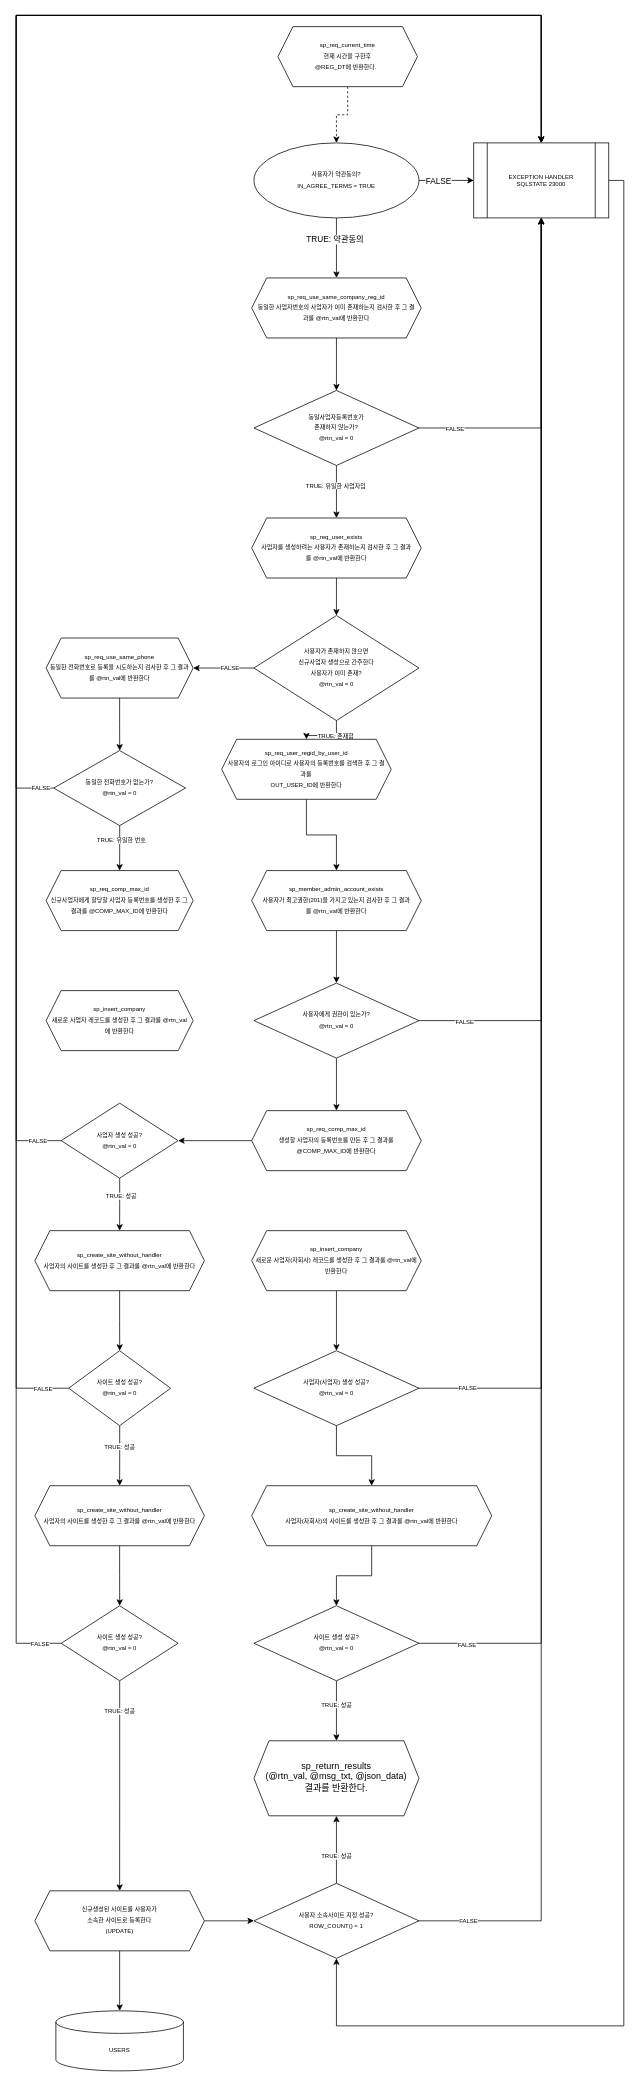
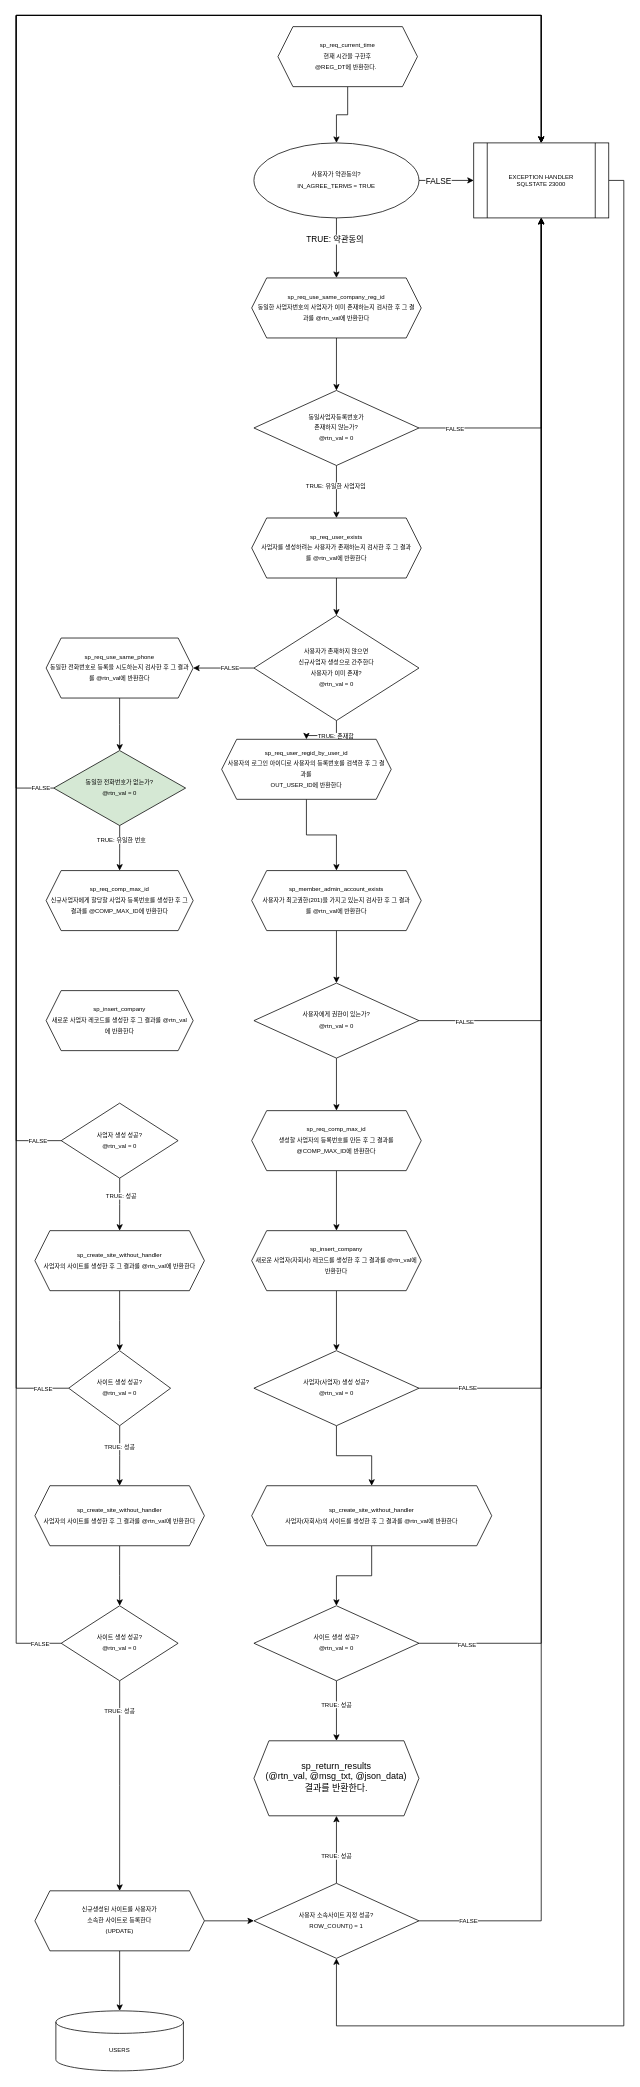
(344, 115) -> (344, 115)
(120, 788) -> (120, 788)
(217, 1140) -> (336, 1197)
